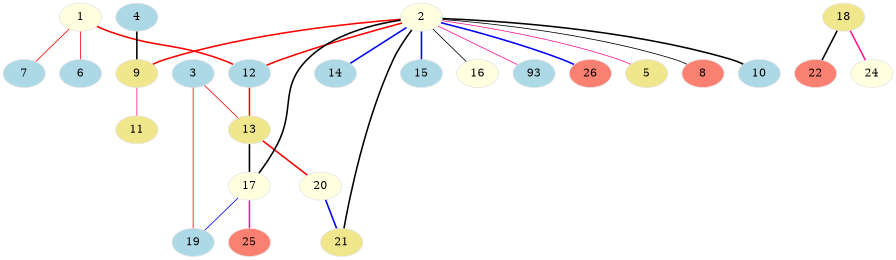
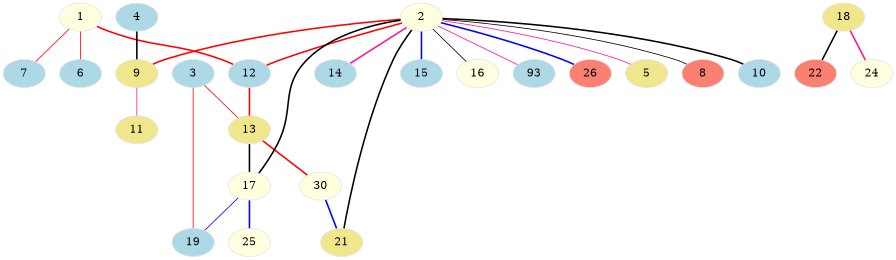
(378, 45) -> (378, 45)
(321, 186) -> (321, 186)
(249, 214) -> (249, 214)
(249, 242) -> (249, 242)
